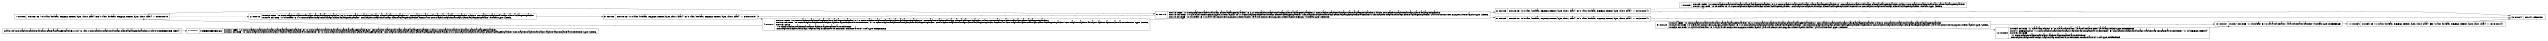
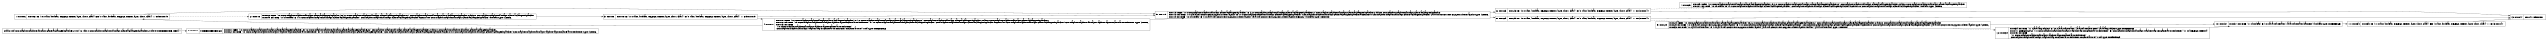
(957, 16) -> (956, 16)
(784, 25) -> (785, 25)
